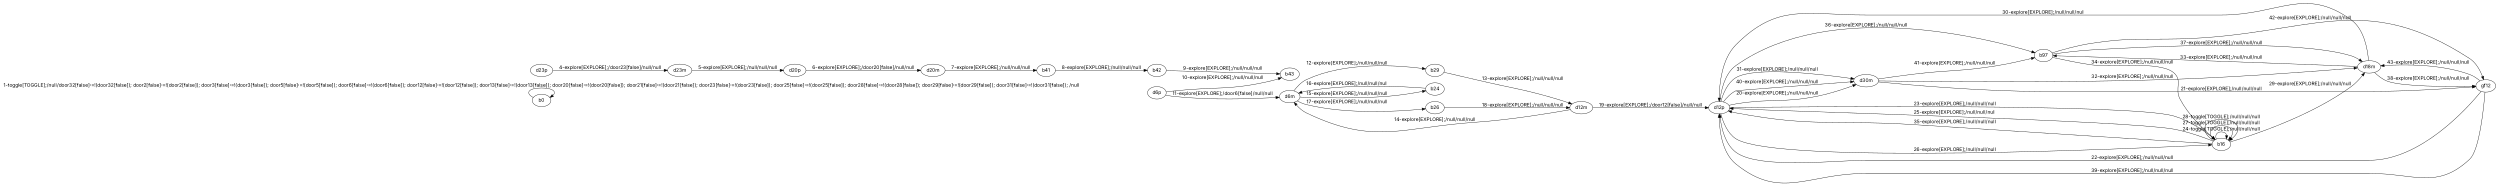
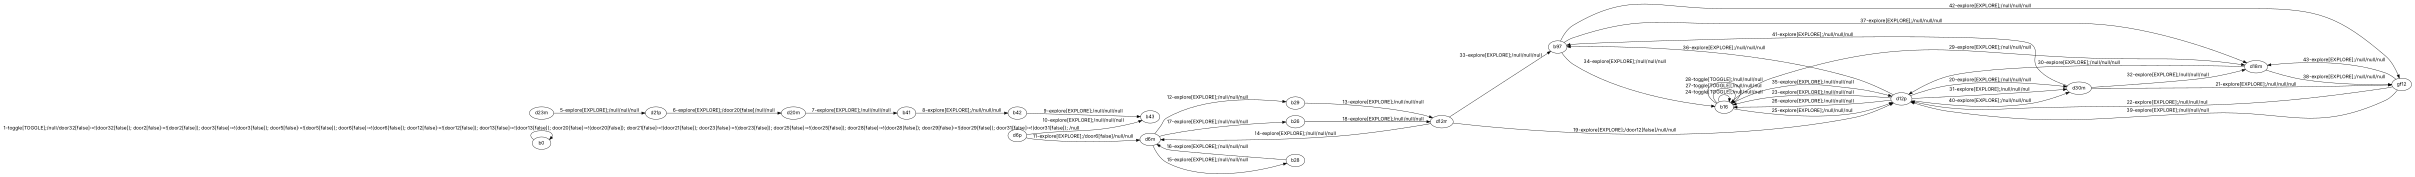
(2207, 61) -> (1499, 85)
(542, 70) -> none
(795, 70) -> (656, 113)
(1435, 89) -> (1295, 160)
